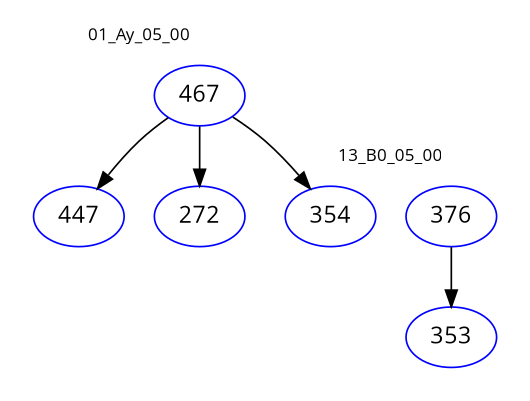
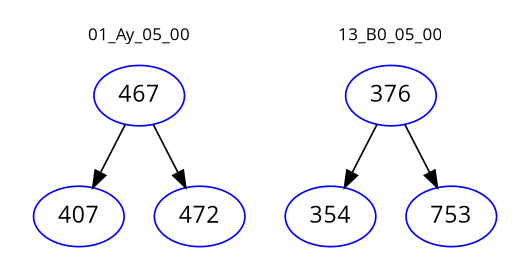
(282, 158) -> (365, 149)
(79, 216) -> (79, 216)
(200, 216) -> (200, 216)
(451, 337) -> (451, 216)
